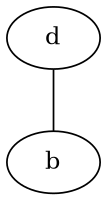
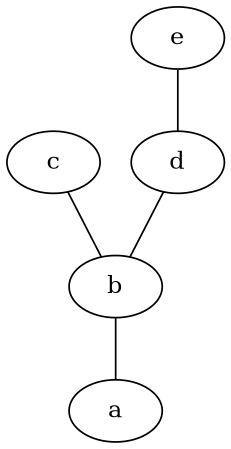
none -> (178, 38)
none -> (54, 162)
none -> (116, 411)
